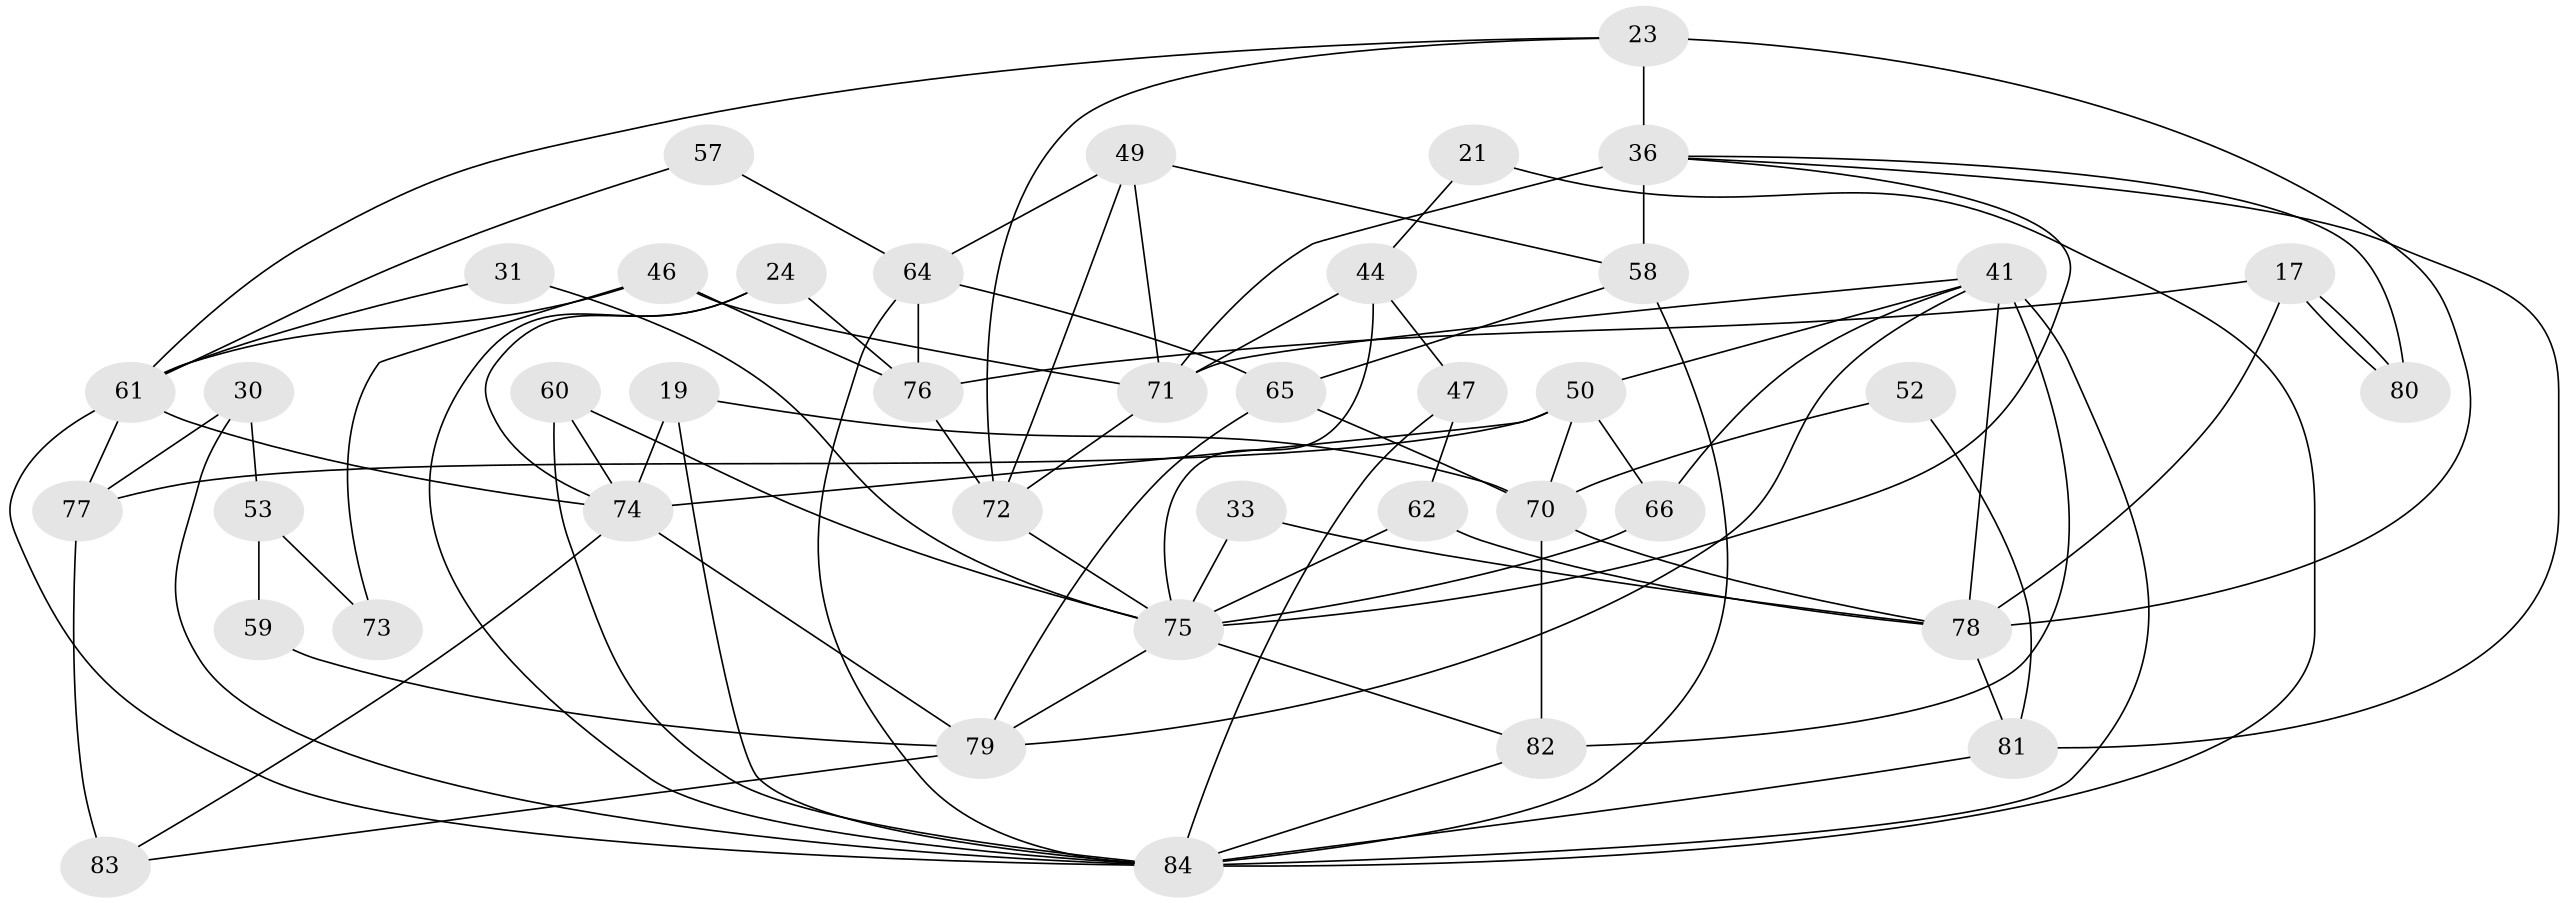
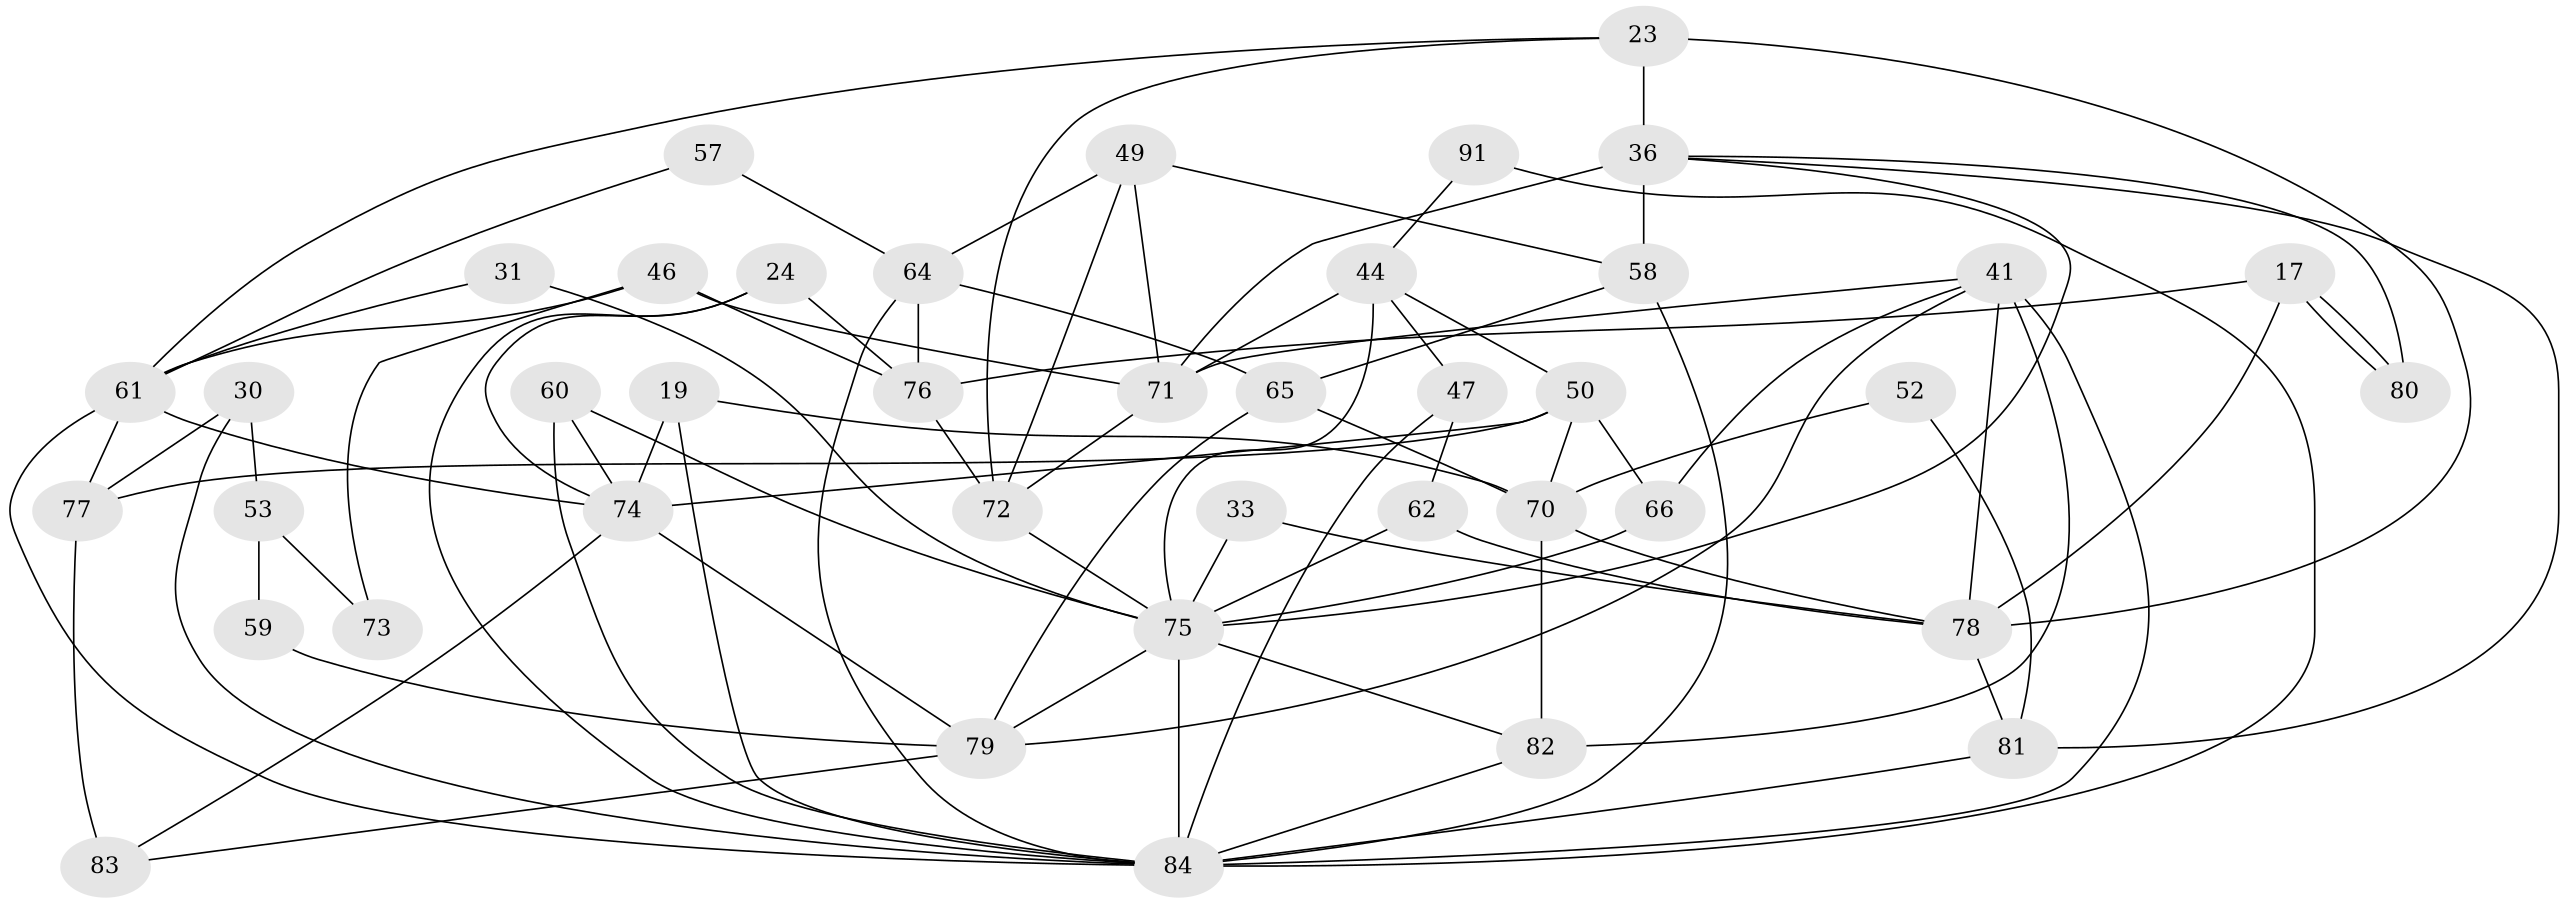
(1474, 155) -> (1474, 155)
(1791, 333) -> (1497, 345)
none -> (1179, 748)
